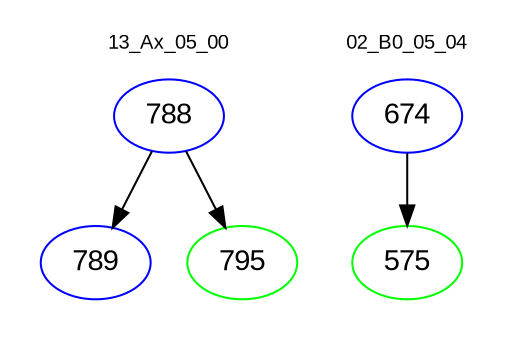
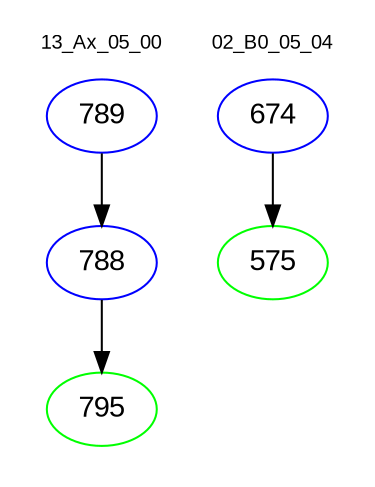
(137, 180) -> (102, 179)
